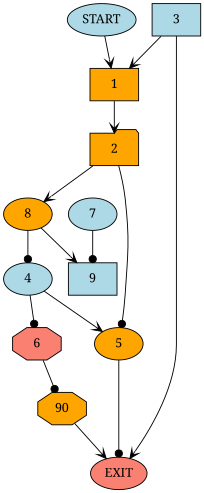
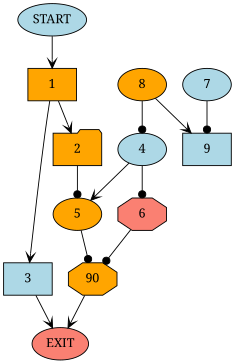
(148, 49) -> (39, 177)
(72, 181) -> none
(119, 405) -> (84, 243)
